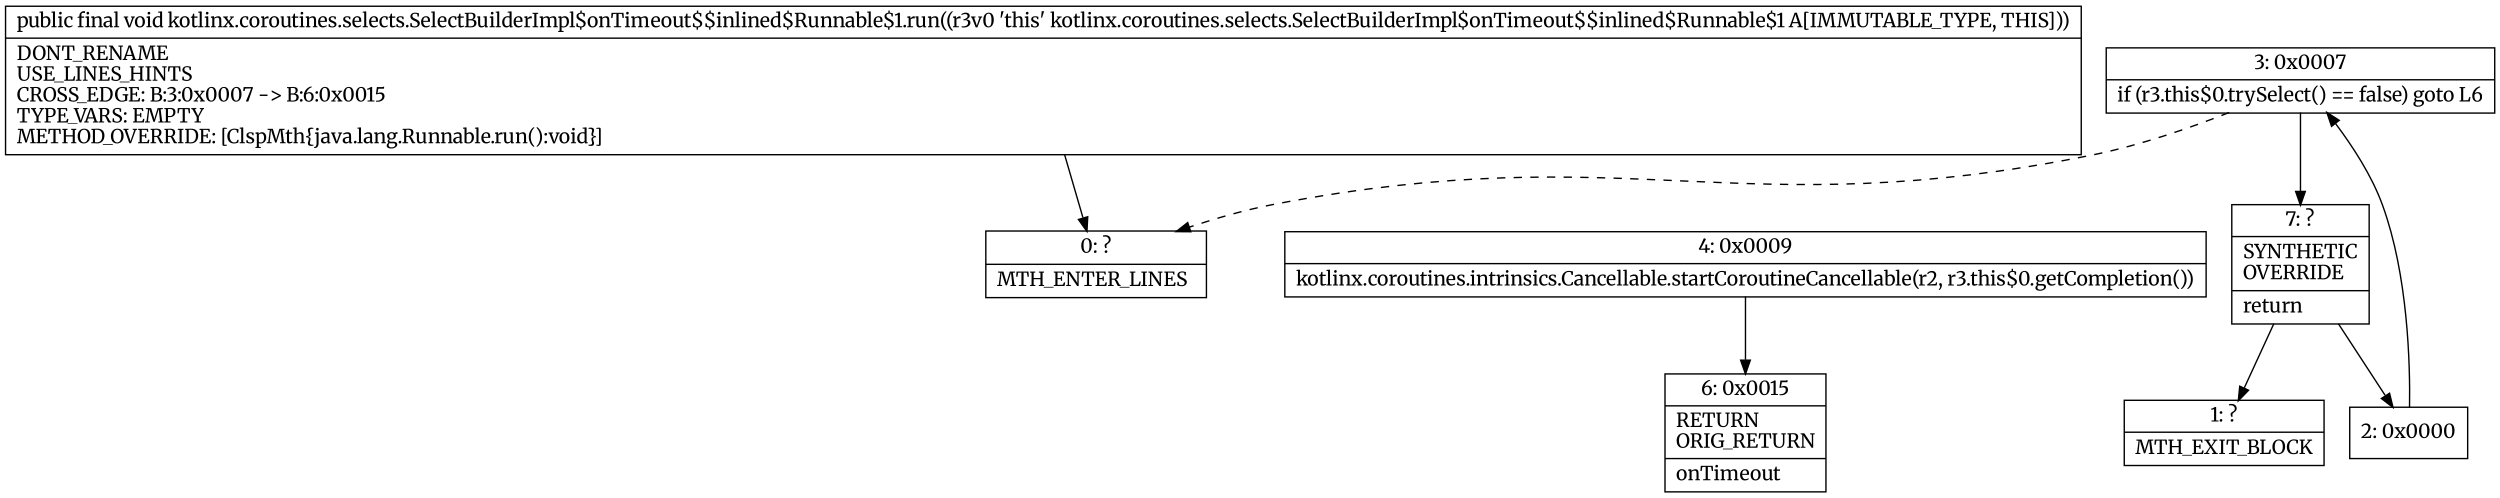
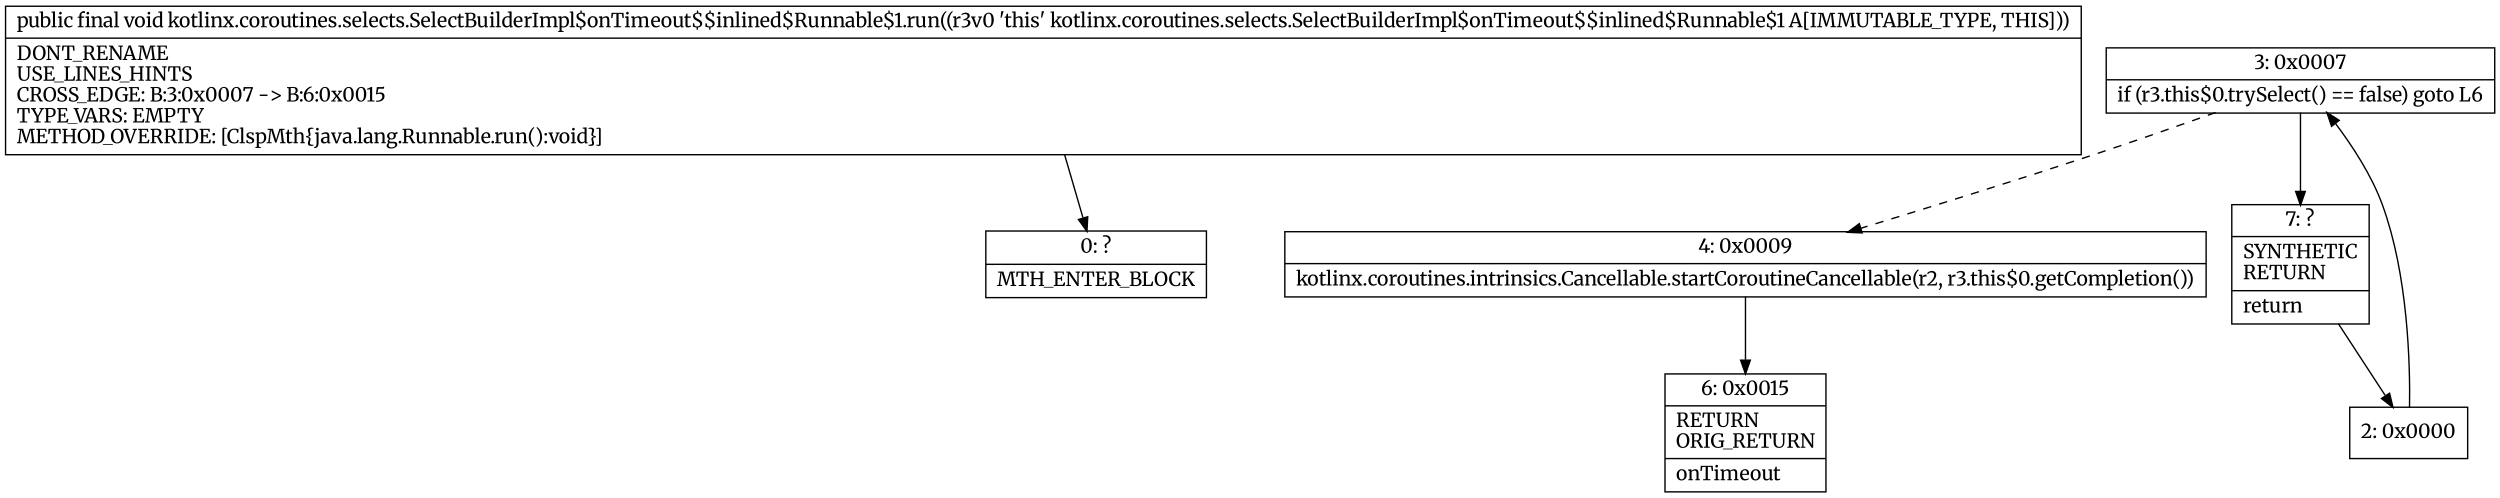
(1711, 182) -> (2039, 173)
(2294, 273) -> (2285, 273)
(1093, 280) -> (1096, 280)
(2224, 433) -> none
